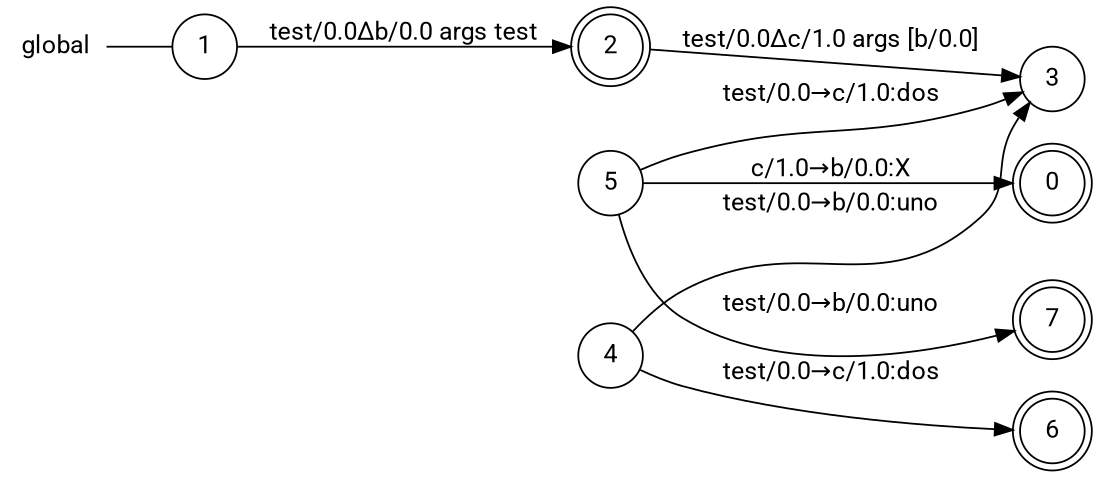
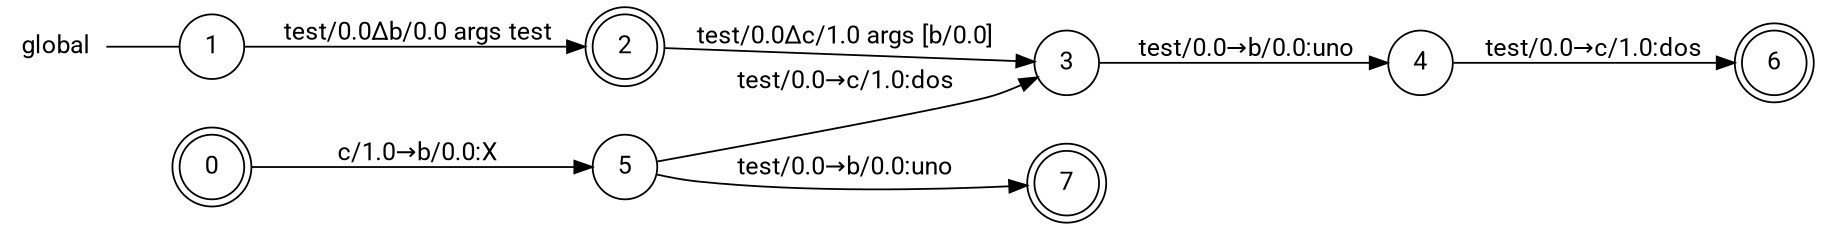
(819, 183) -> (413, 167)
(857, 264) -> (1235, 63)
